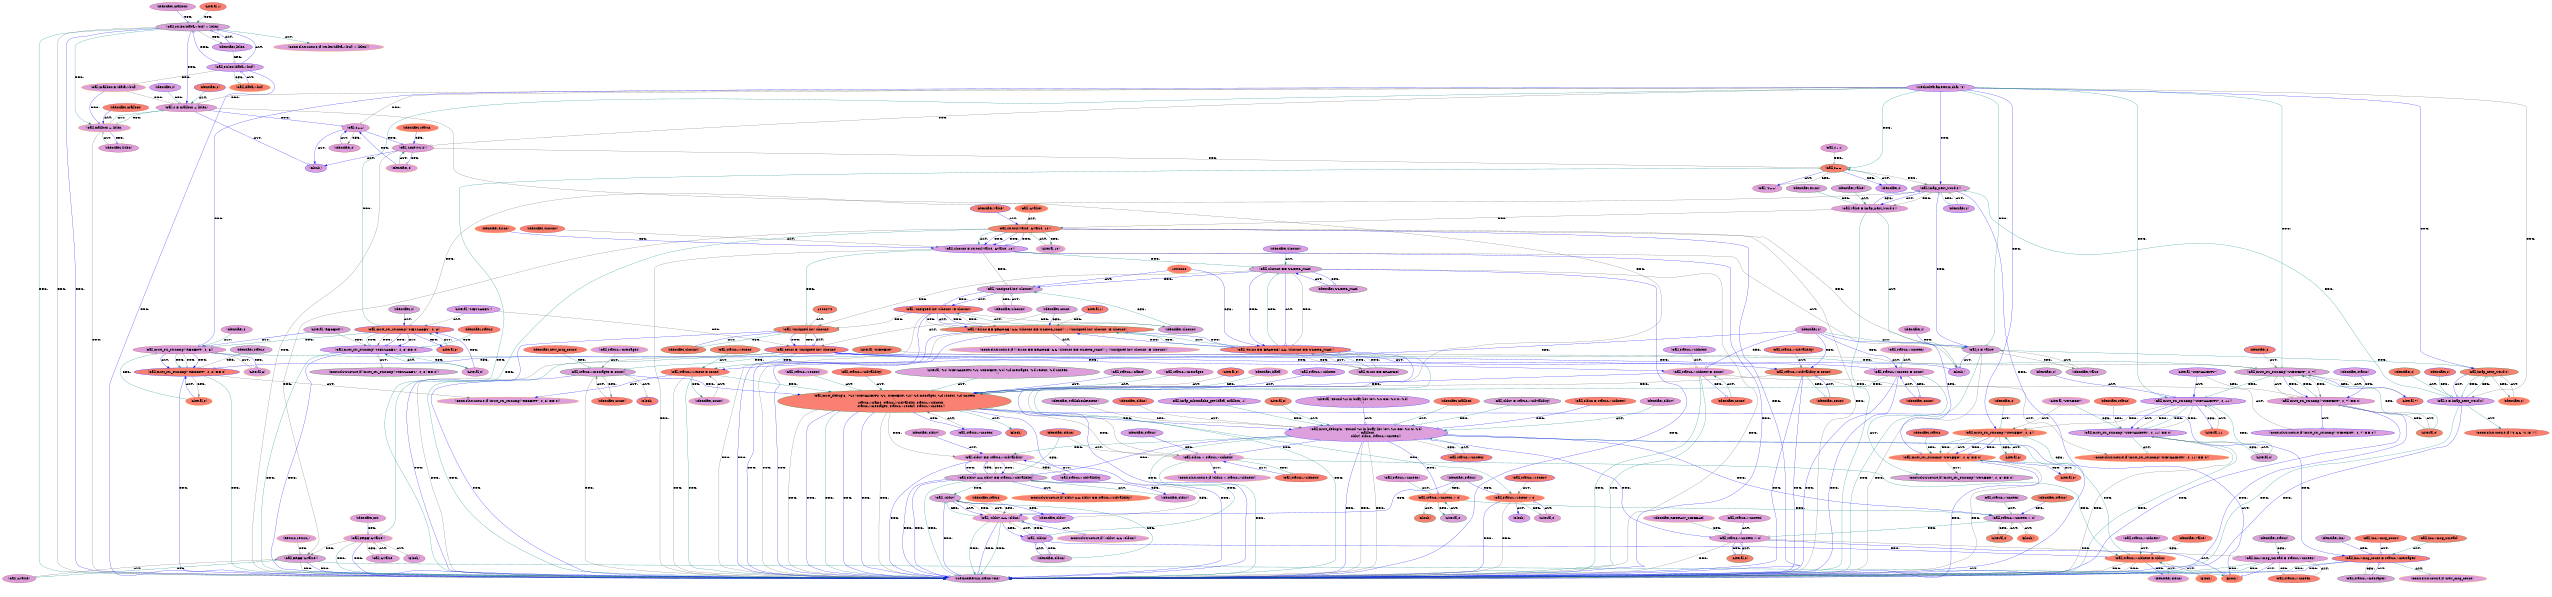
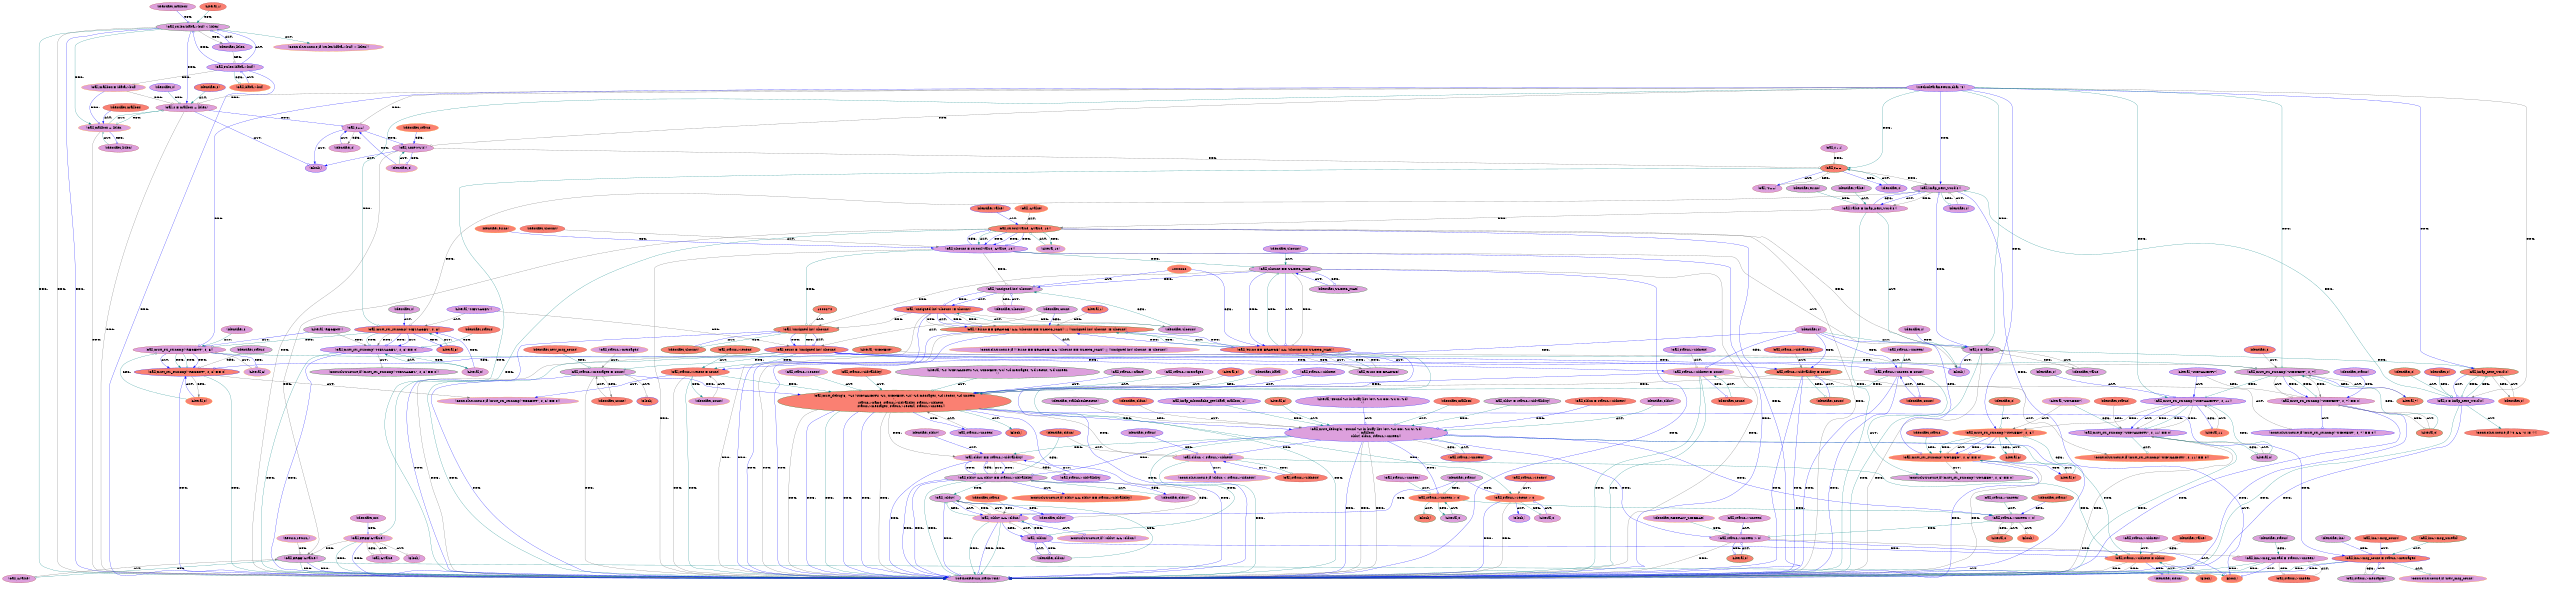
(1353, 228) -> (101, 556)
none -> (973, 234)
(2410, 401) -> (2410, 401)
